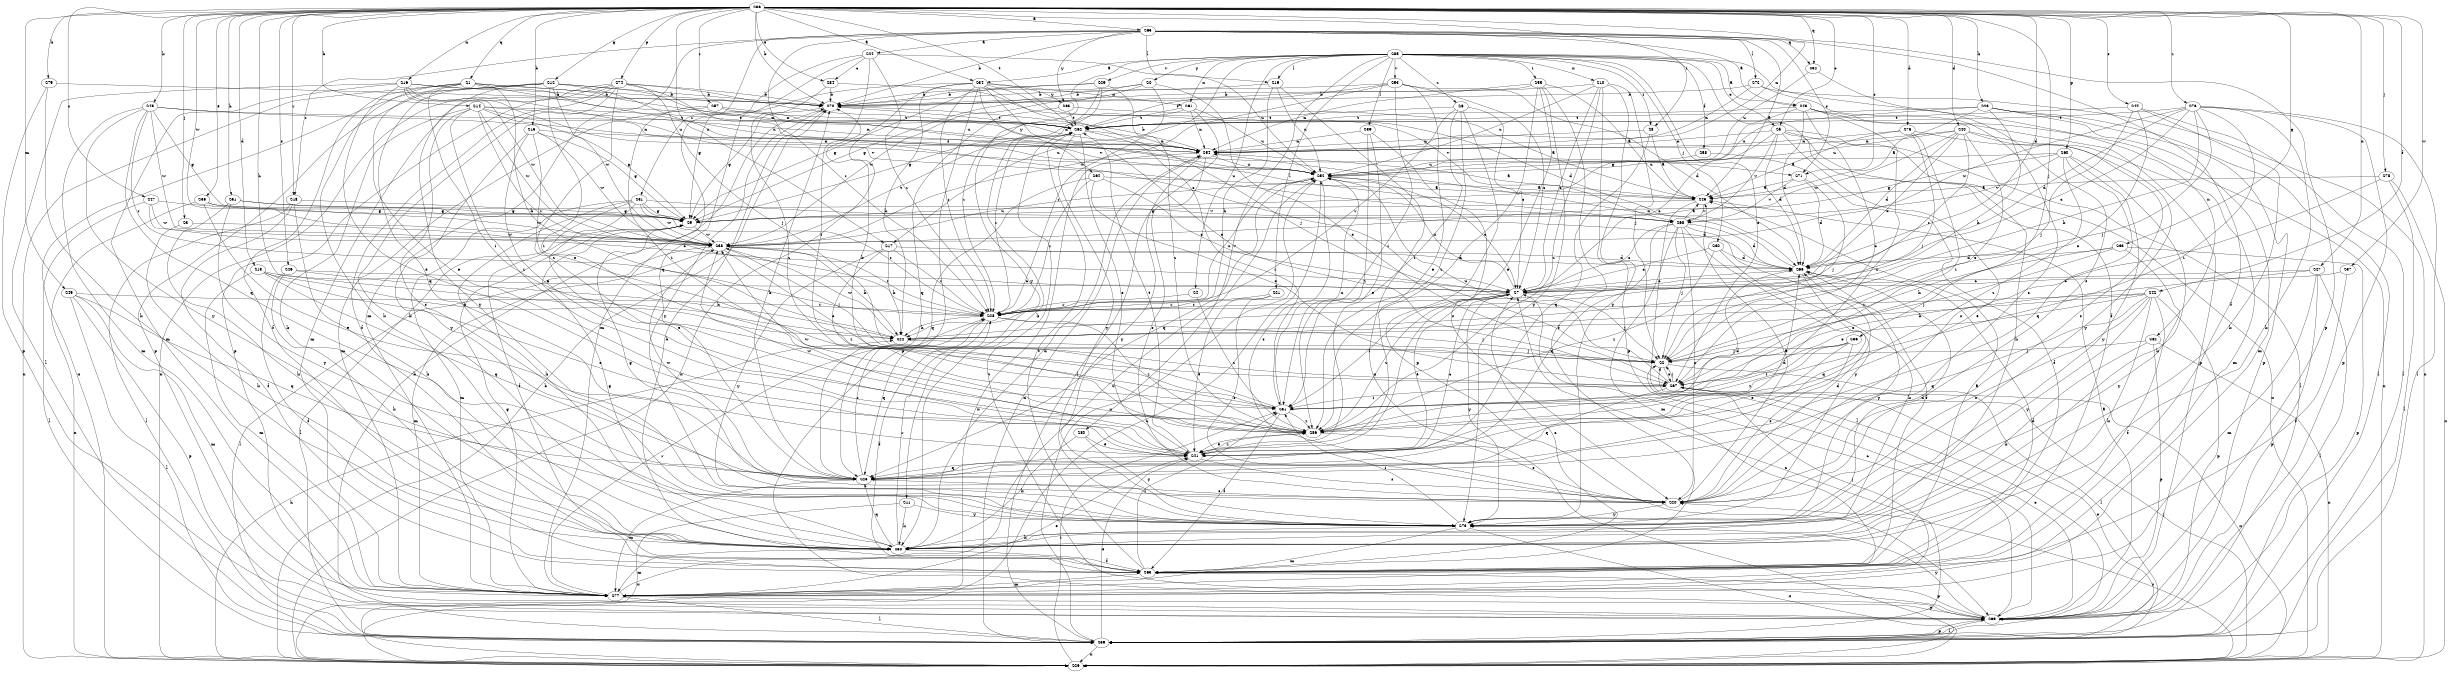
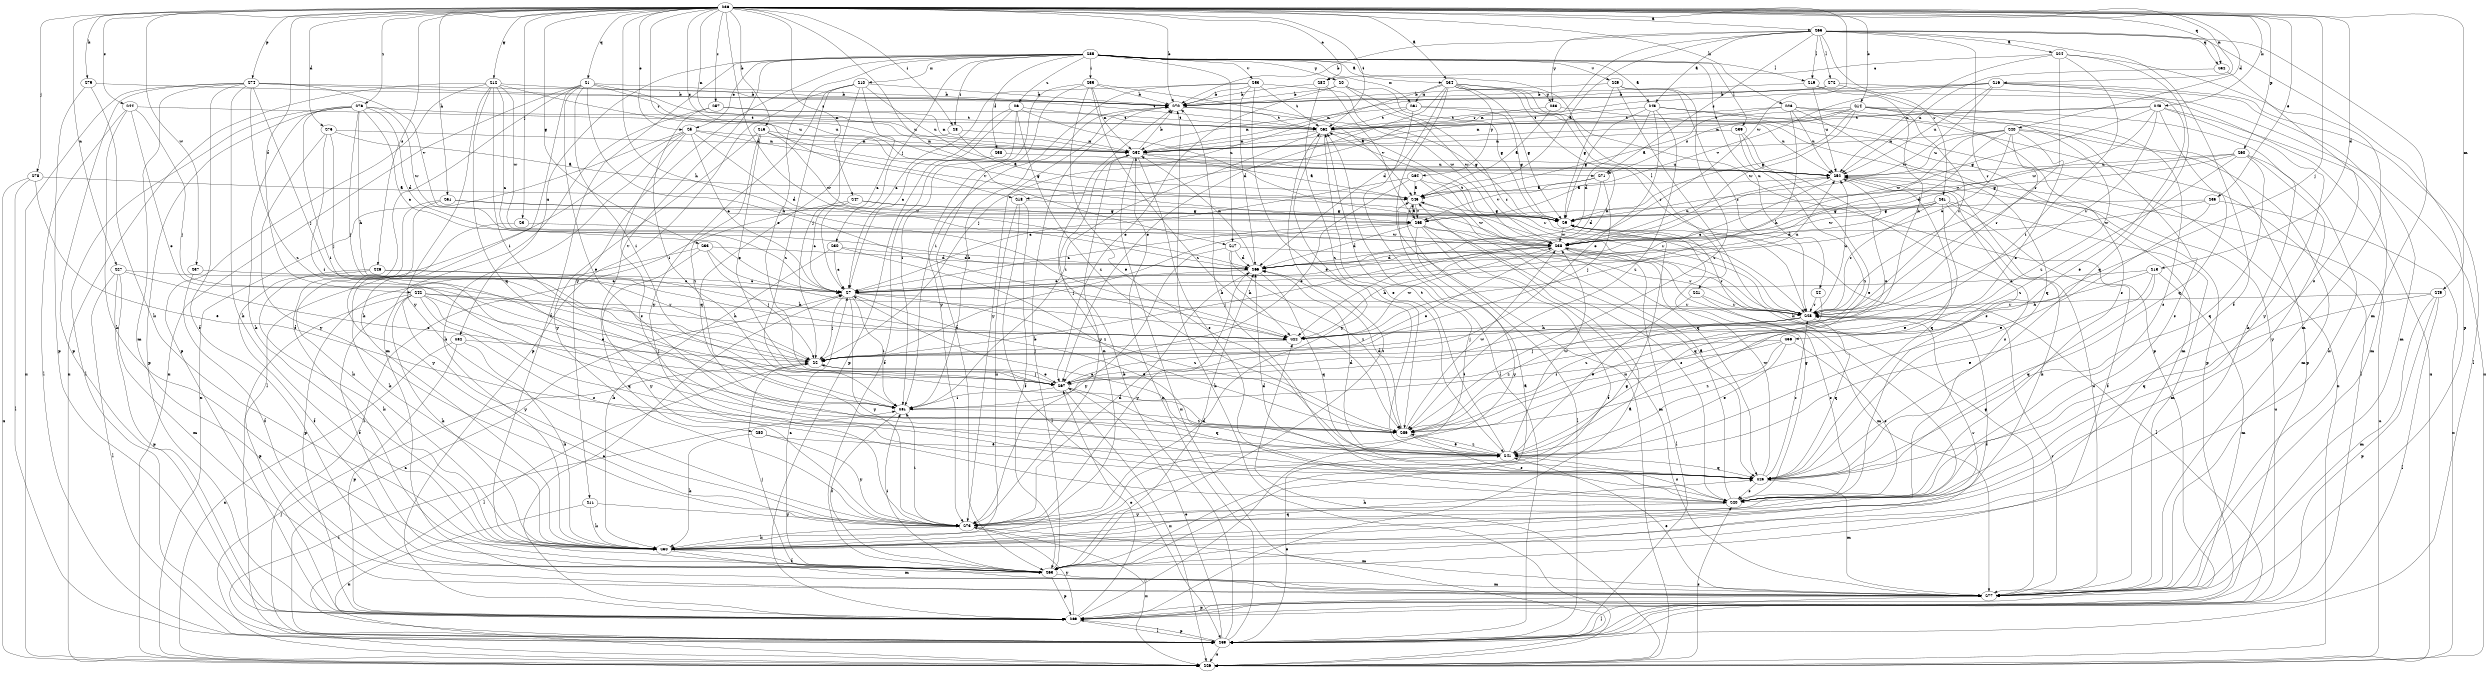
(1338, 295) -> none
